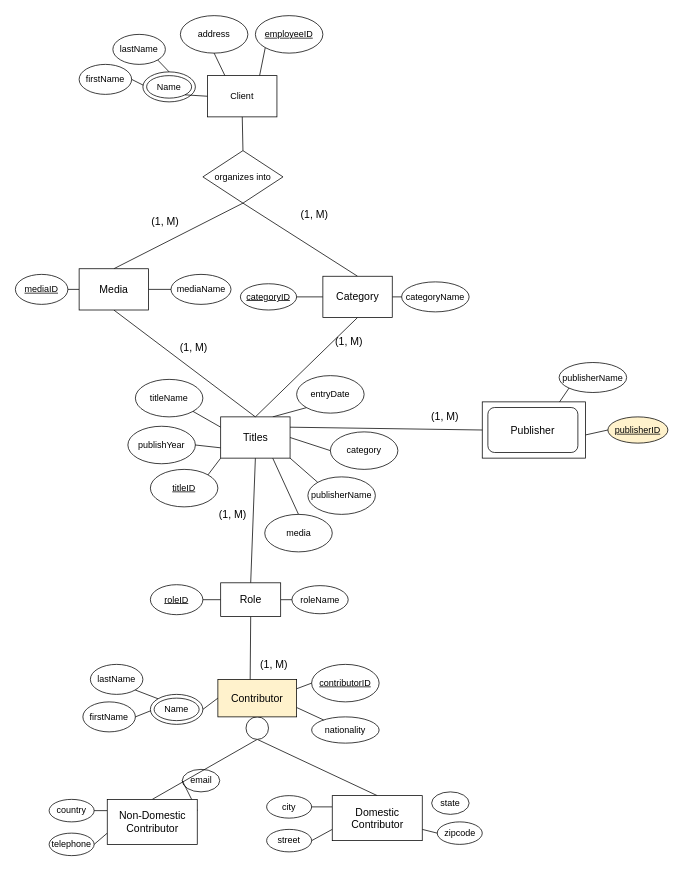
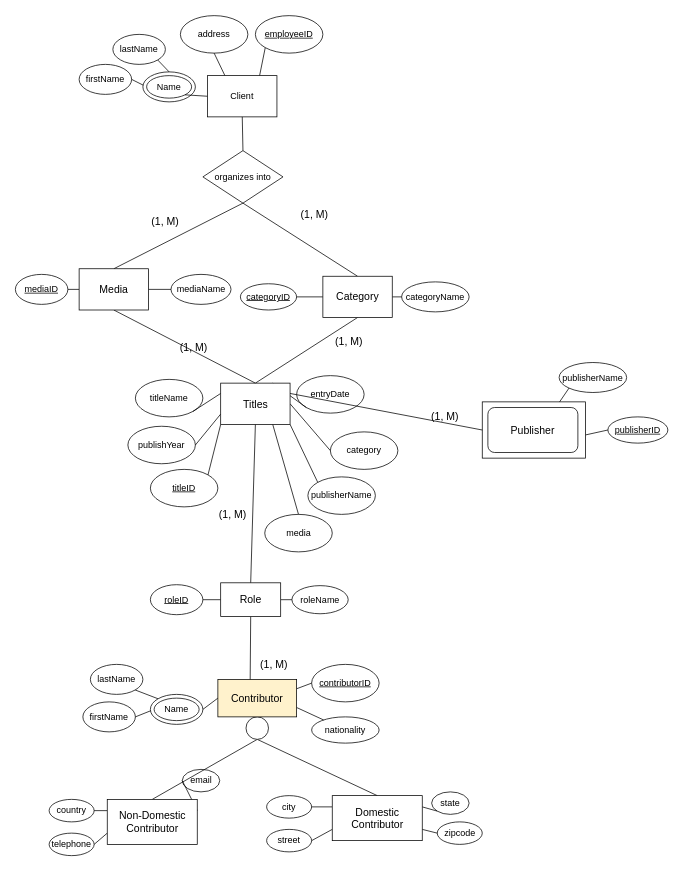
(638, 430) -> (638, 430)
(255, 437) -> (255, 404)
none -> (430, 809)
